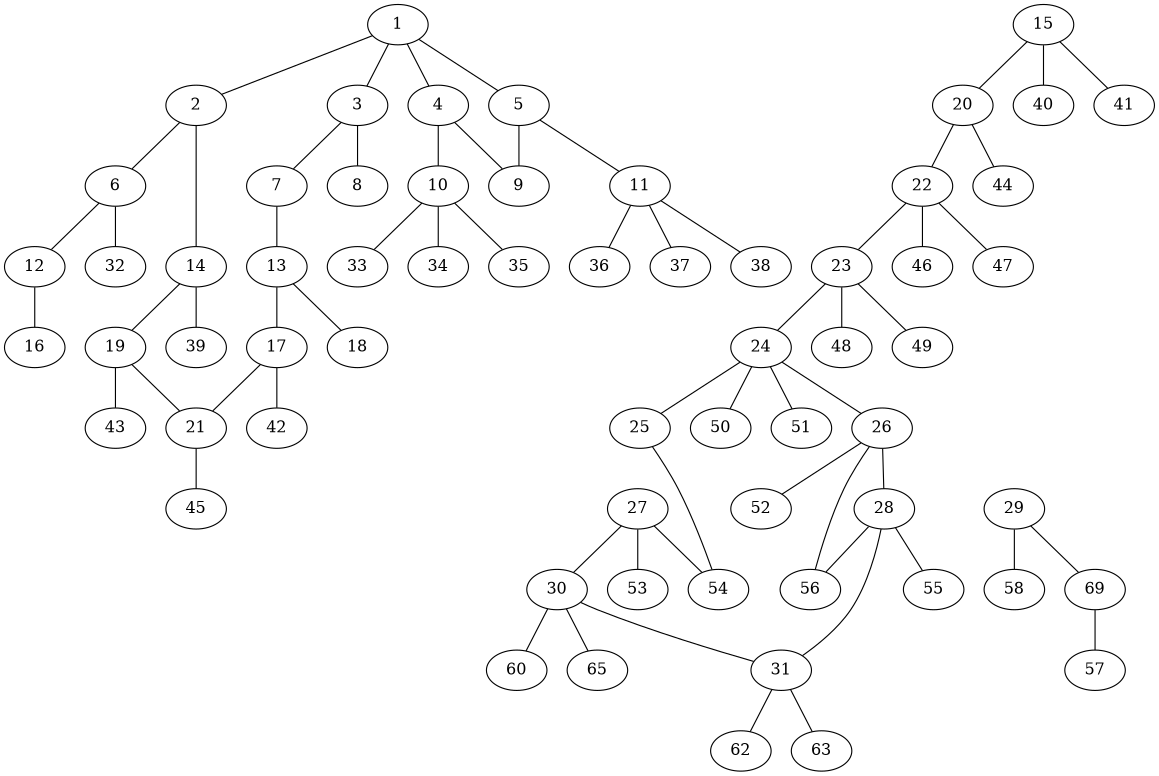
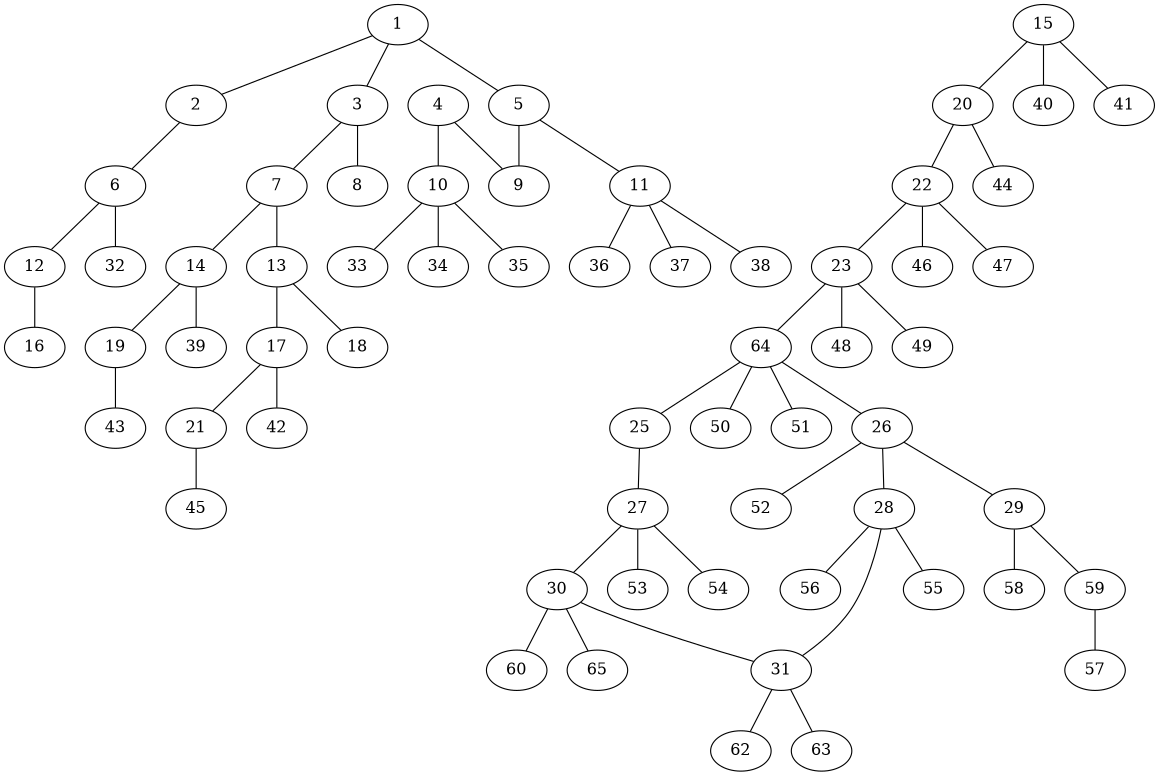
(418, 65) -> none
(196, 186) -> (237, 226)
(761, 347) -> (761, 347)
(156, 388) -> none
(687, 506) -> (639, 469)
(837, 506) -> (948, 469)
(1095, 590) -> (1095, 590)
